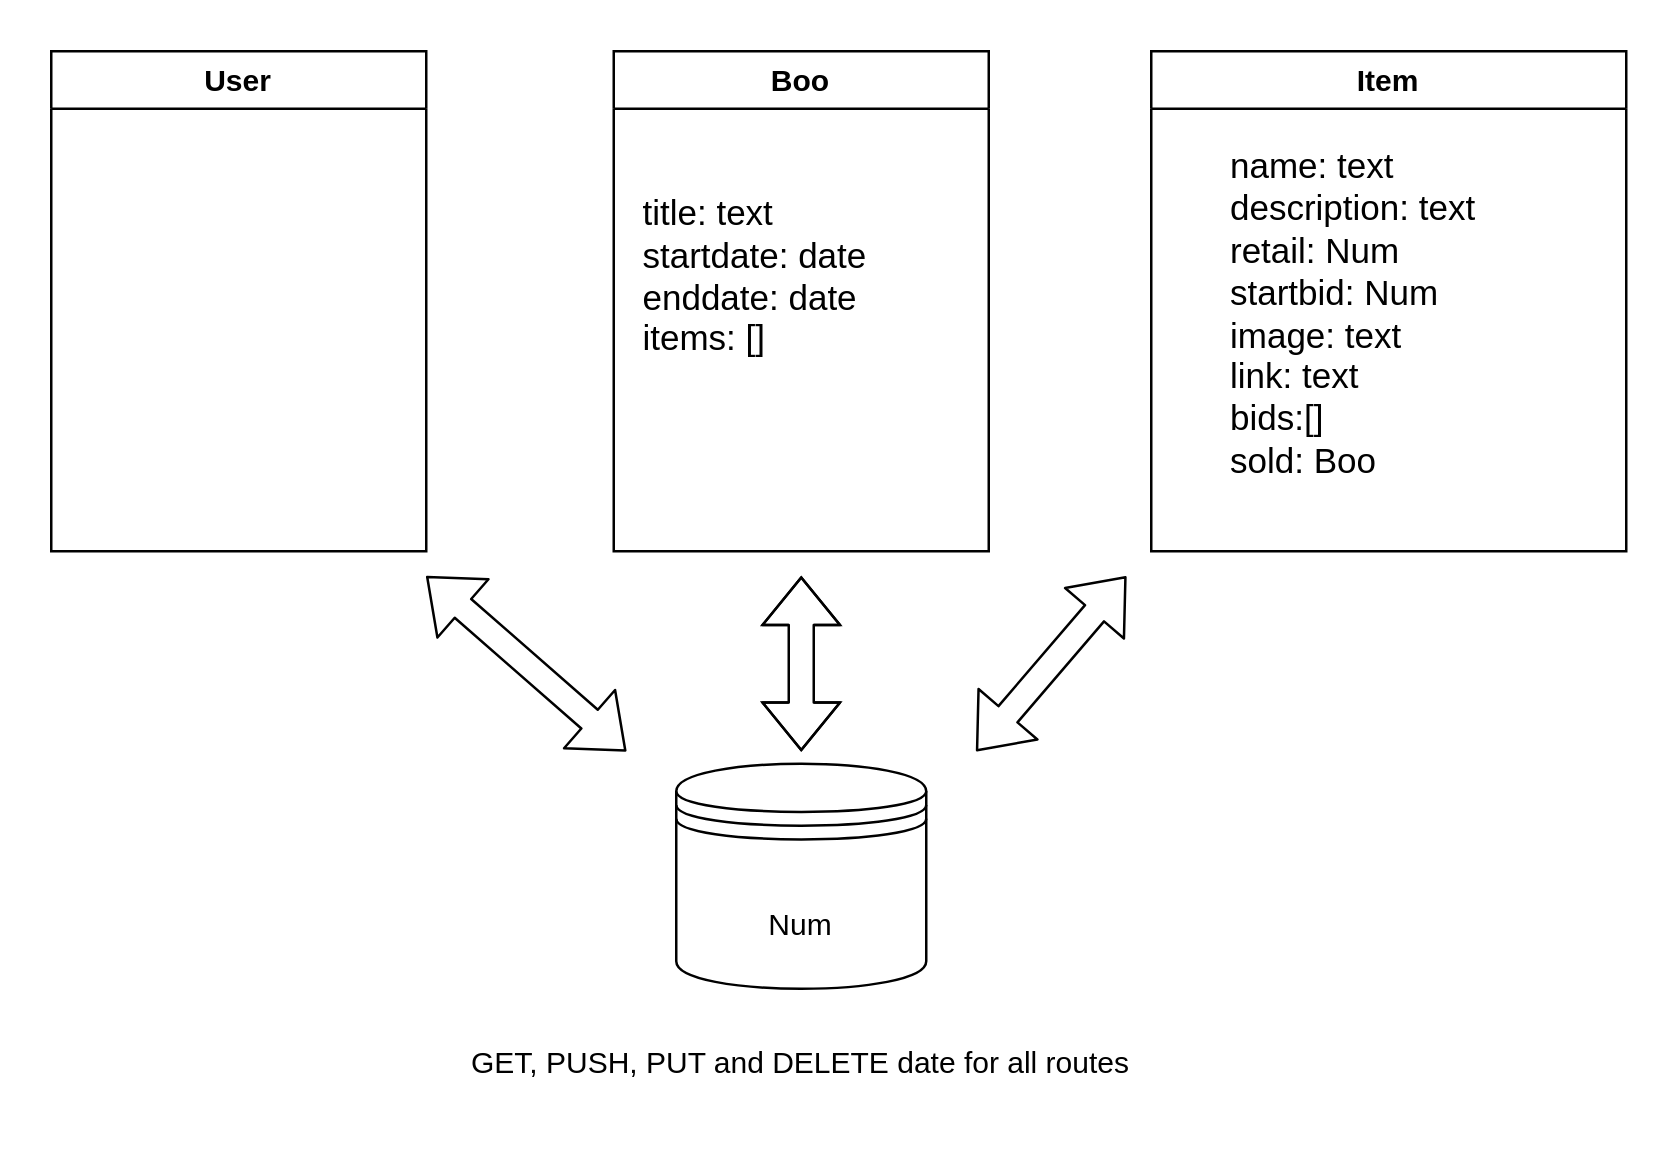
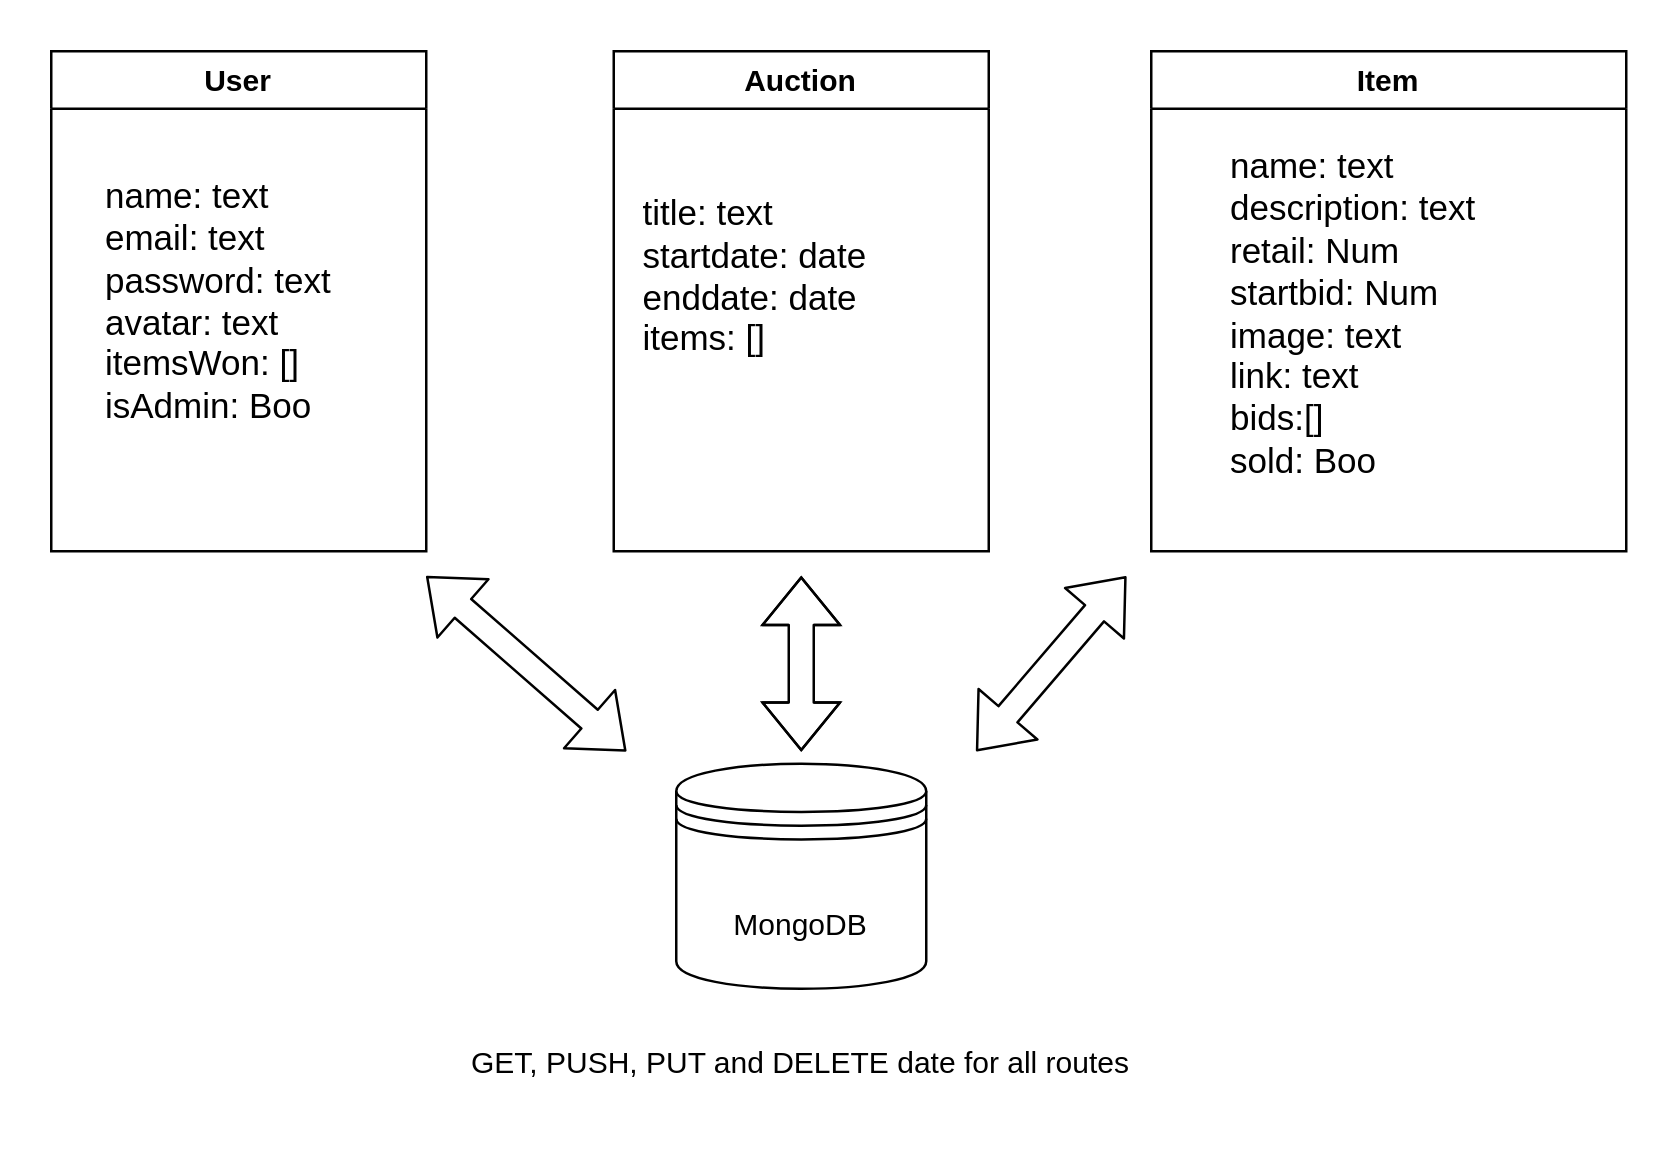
(800, 81) -> (800, 81)
none -> (226, 301)
(801, 926) -> (801, 926)
